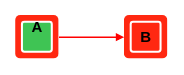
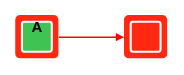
(146, 36) -> none
